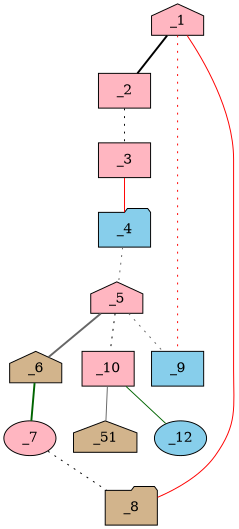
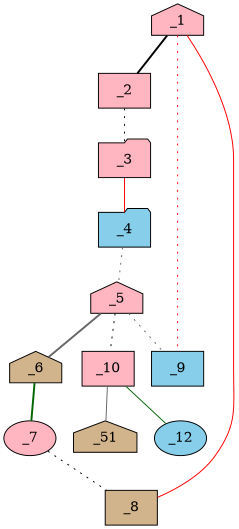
(125, 160) -> (125, 160)
(131, 508) -> (131, 508)
